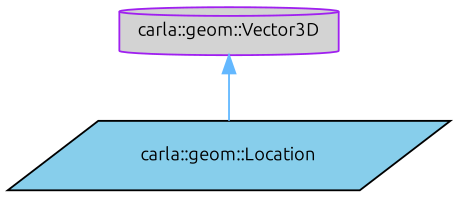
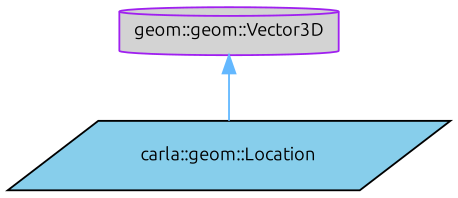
(229, 31) -> (229, 31)
